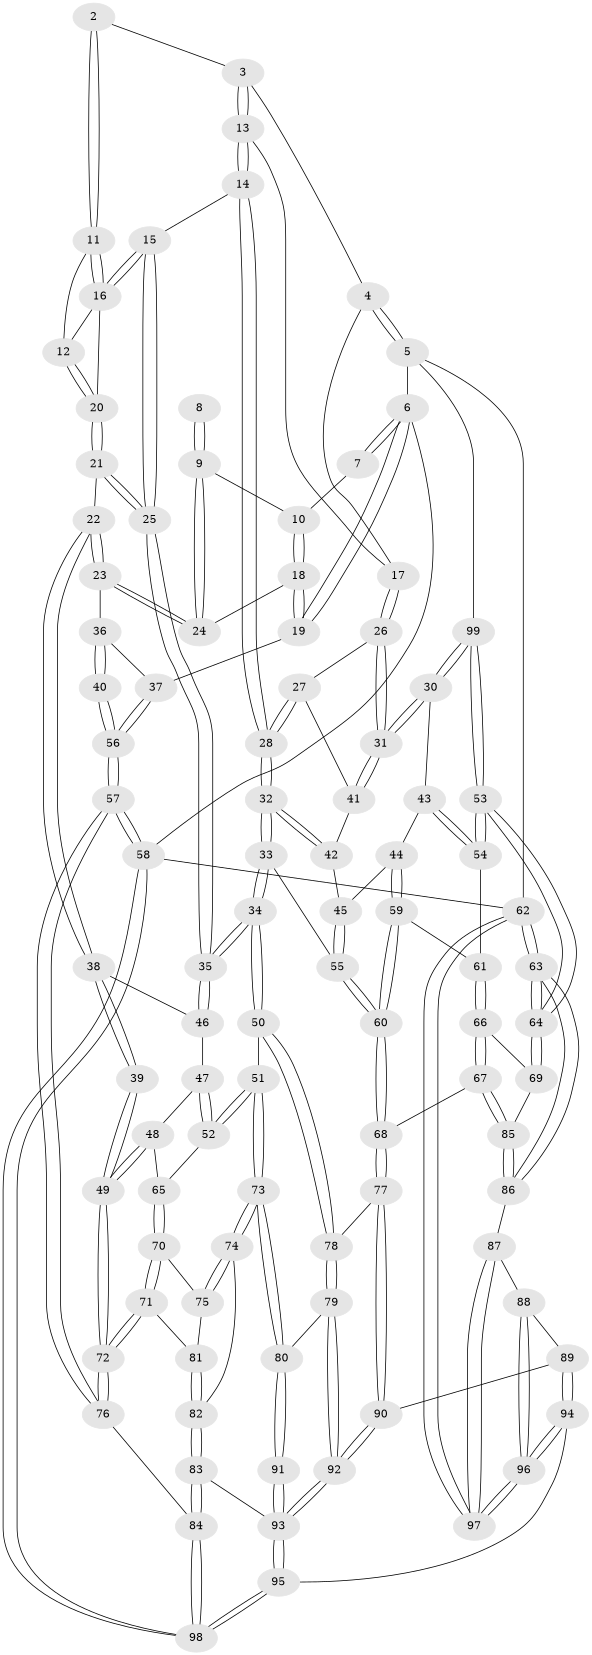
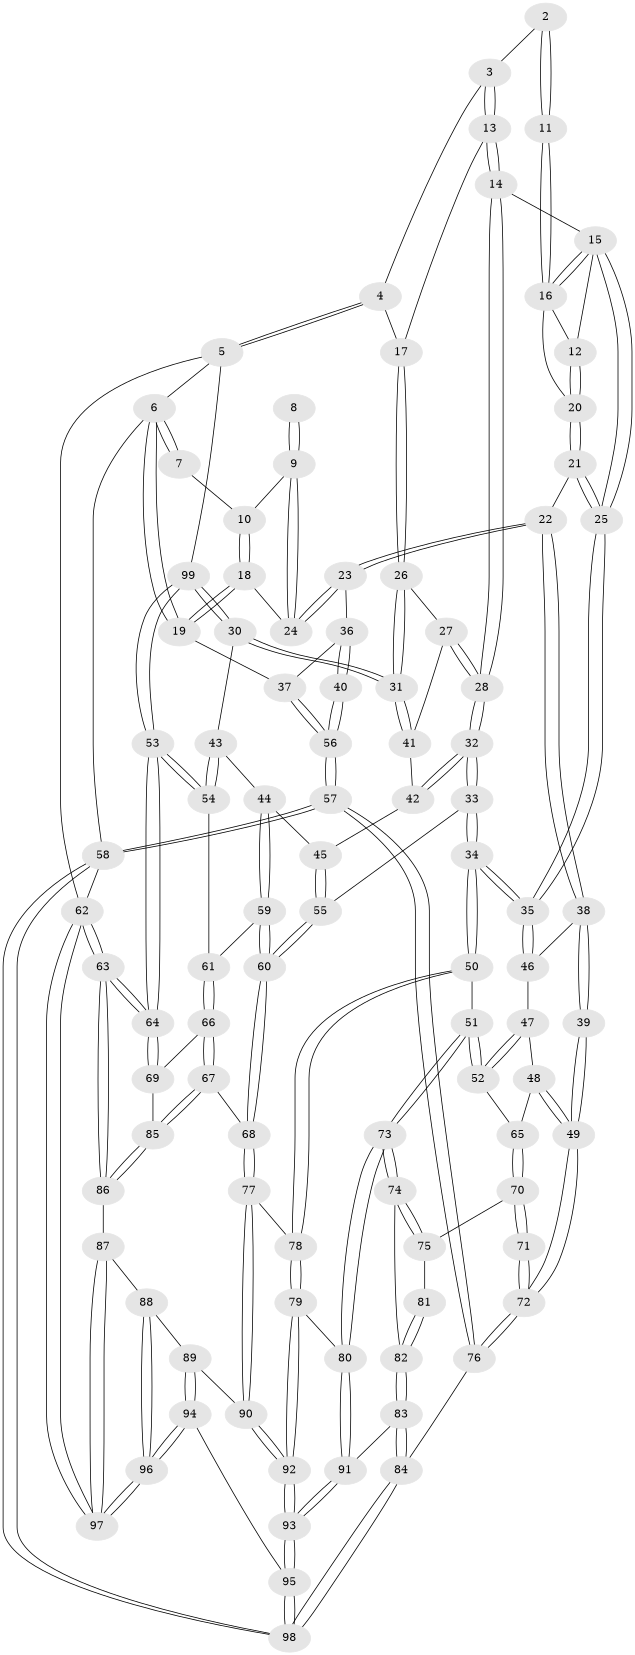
(69, 295) -> (585, 297)
(172, 1331) -> none
(238, 1498) -> (374, 1442)
